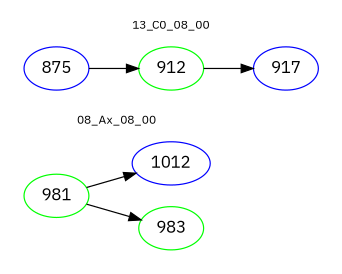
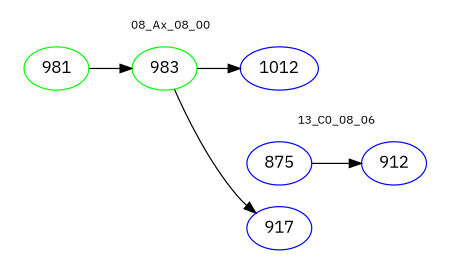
(171, 26) -> (337, 121)
(171, 68) -> (394, 163)
(222, 68) -> (206, 150)
(105, 182) -> (213, 68)
